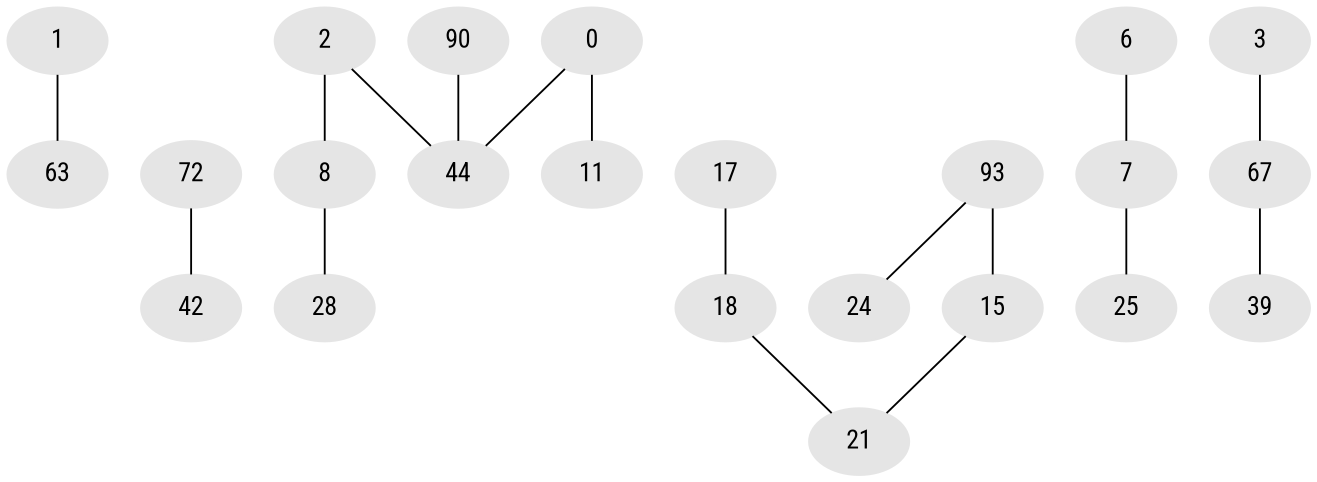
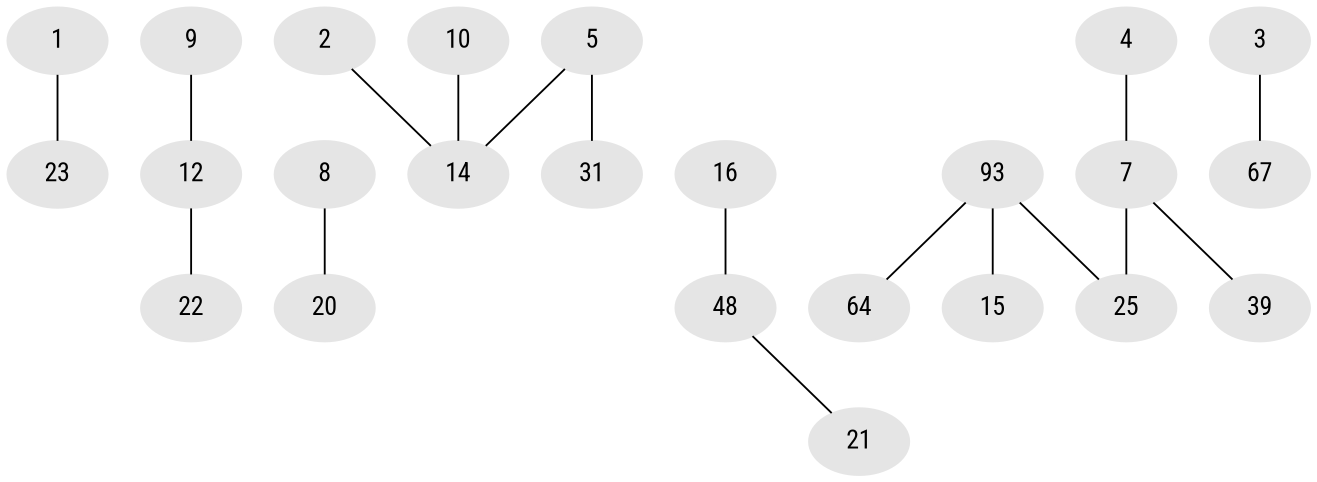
none -> (191, 41)
(458, 41) -> (458, 41)
(592, 41) -> (592, 41)
(1126, 41) -> (1126, 41)
(325, 108) -> none
(58, 174) -> (58, 174)
(191, 174) -> (191, 174)
(458, 174) -> (458, 174)
(592, 174) -> (592, 174)
(726, 174) -> (726, 174)
none -> (1059, 241)
(1260, 241) -> (1193, 241)
(191, 308) -> (191, 308)
(325, 308) -> (325, 308)
(726, 308) -> (726, 308)
(859, 308) -> (859, 308)
(926, 375) -> none
